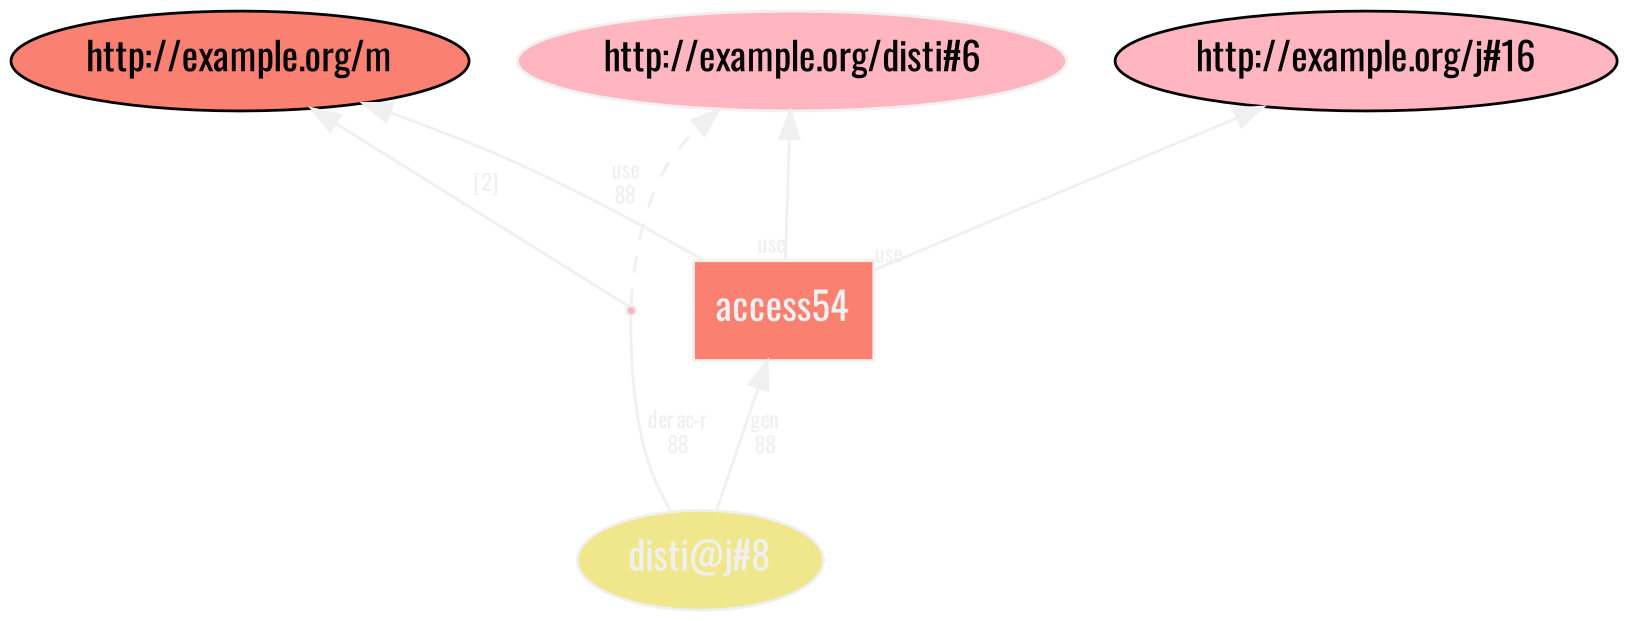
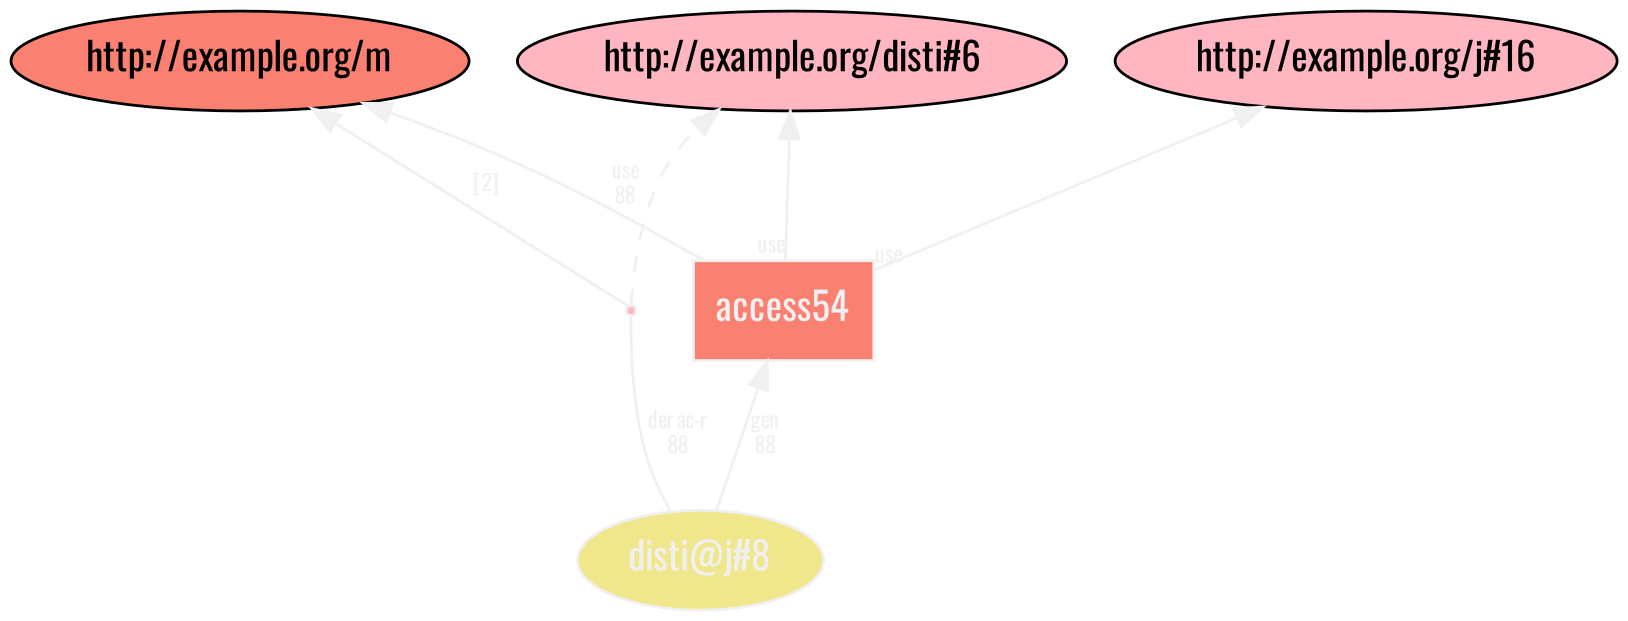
(792, 61) -> (792, 61)
